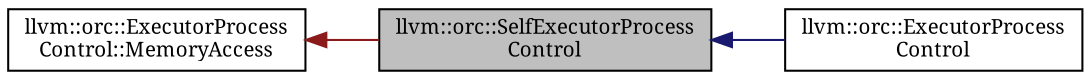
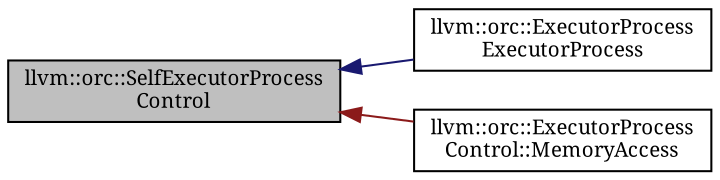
(353, 40) -> (387, 118)
(934, 40) -> (563, 40)
